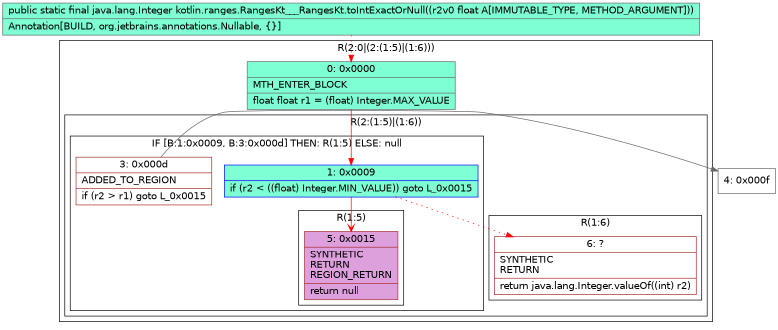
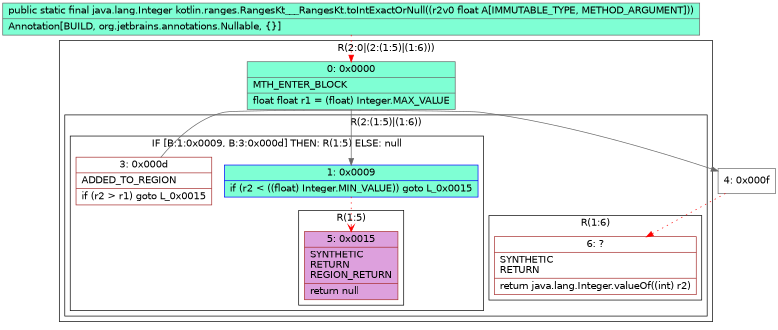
(351, 131) -> (351, 131)
(351, 215) -> (351, 215)
(451, 216) -> (694, 211)
